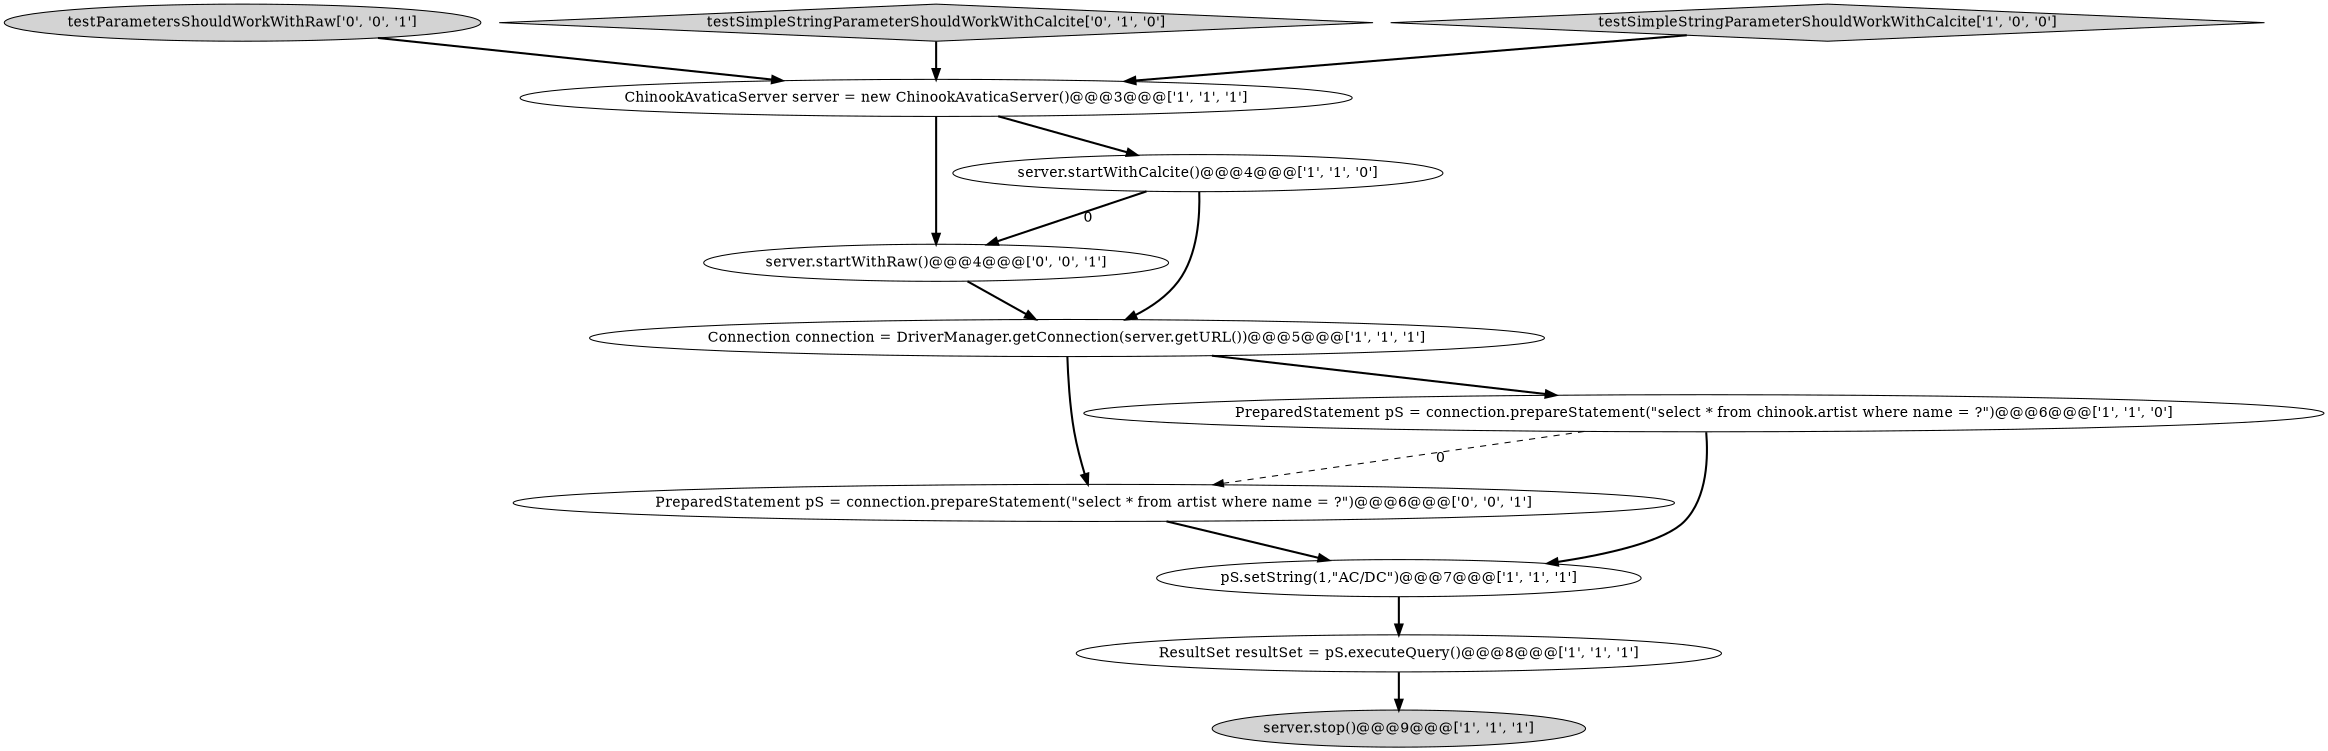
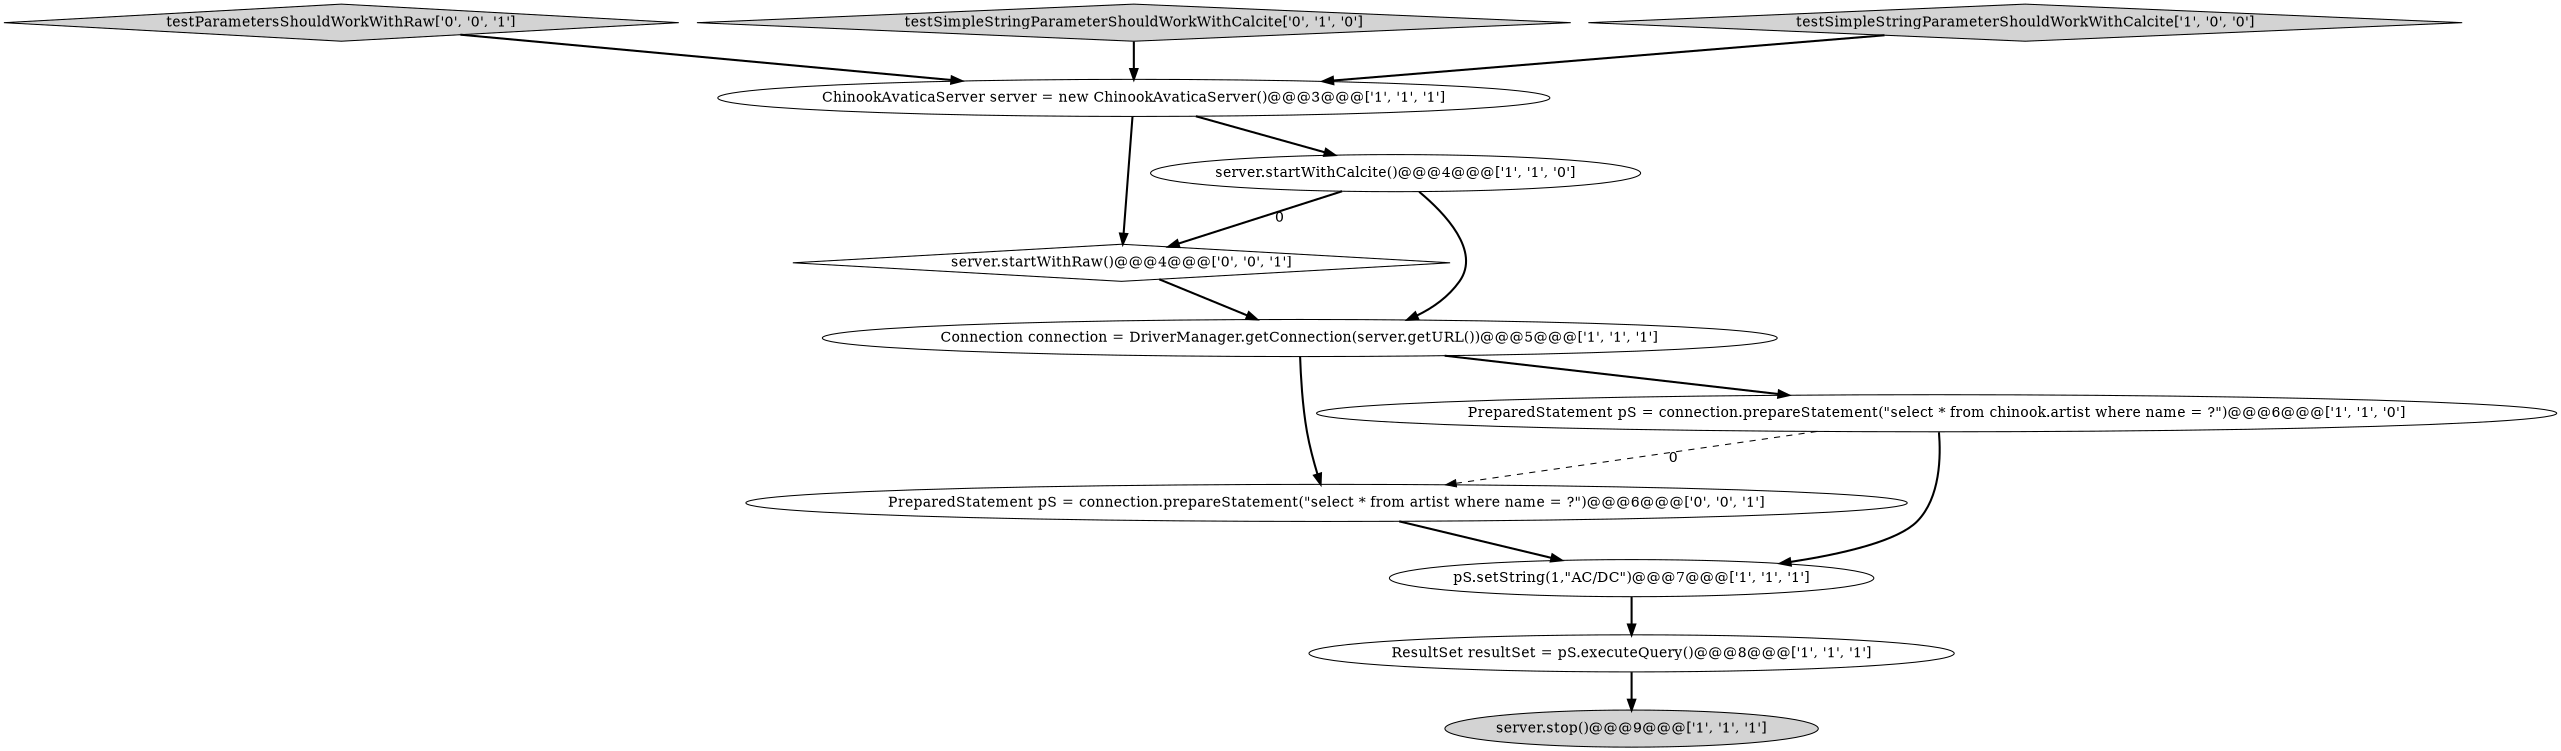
(243, 23) -> (341, 23)
(936, 263) -> (1121, 263)
